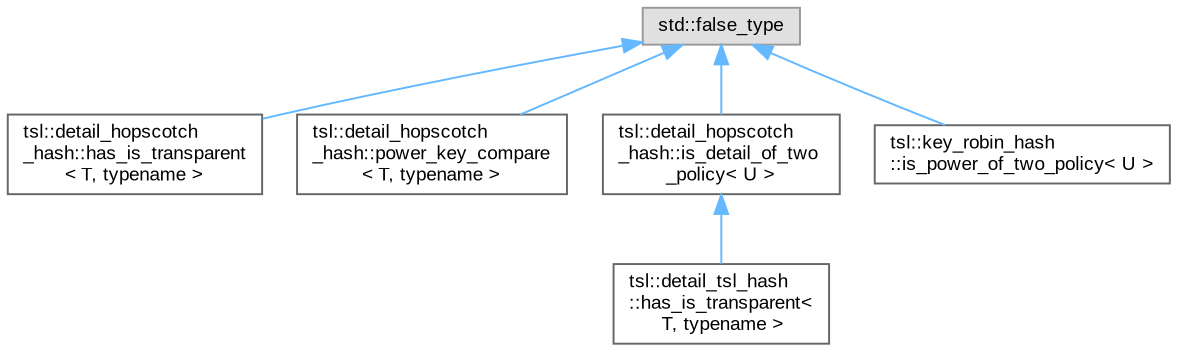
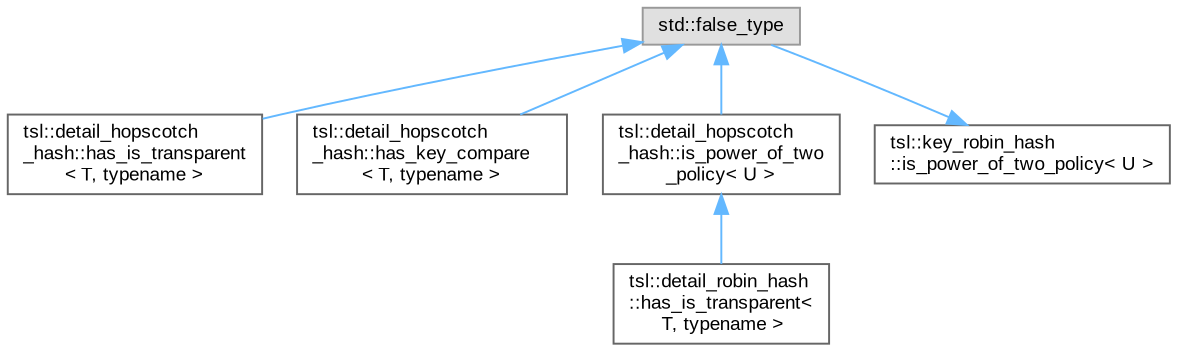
(857, 90) -> (860, 80)
(432, 154) -> (432, 154)
(721, 154) -> (721, 154)
(721, 304) -> (721, 304)
